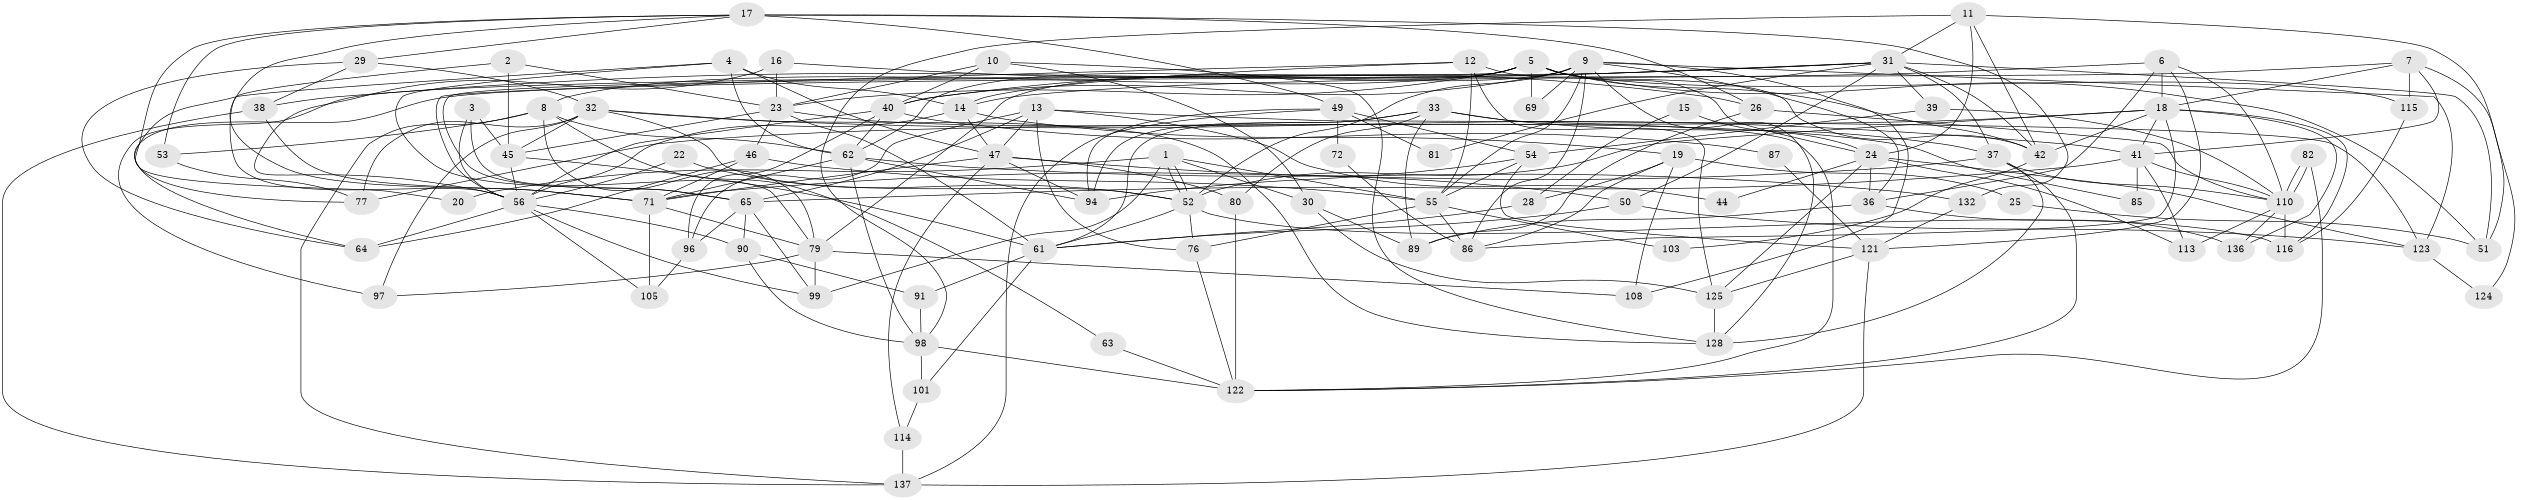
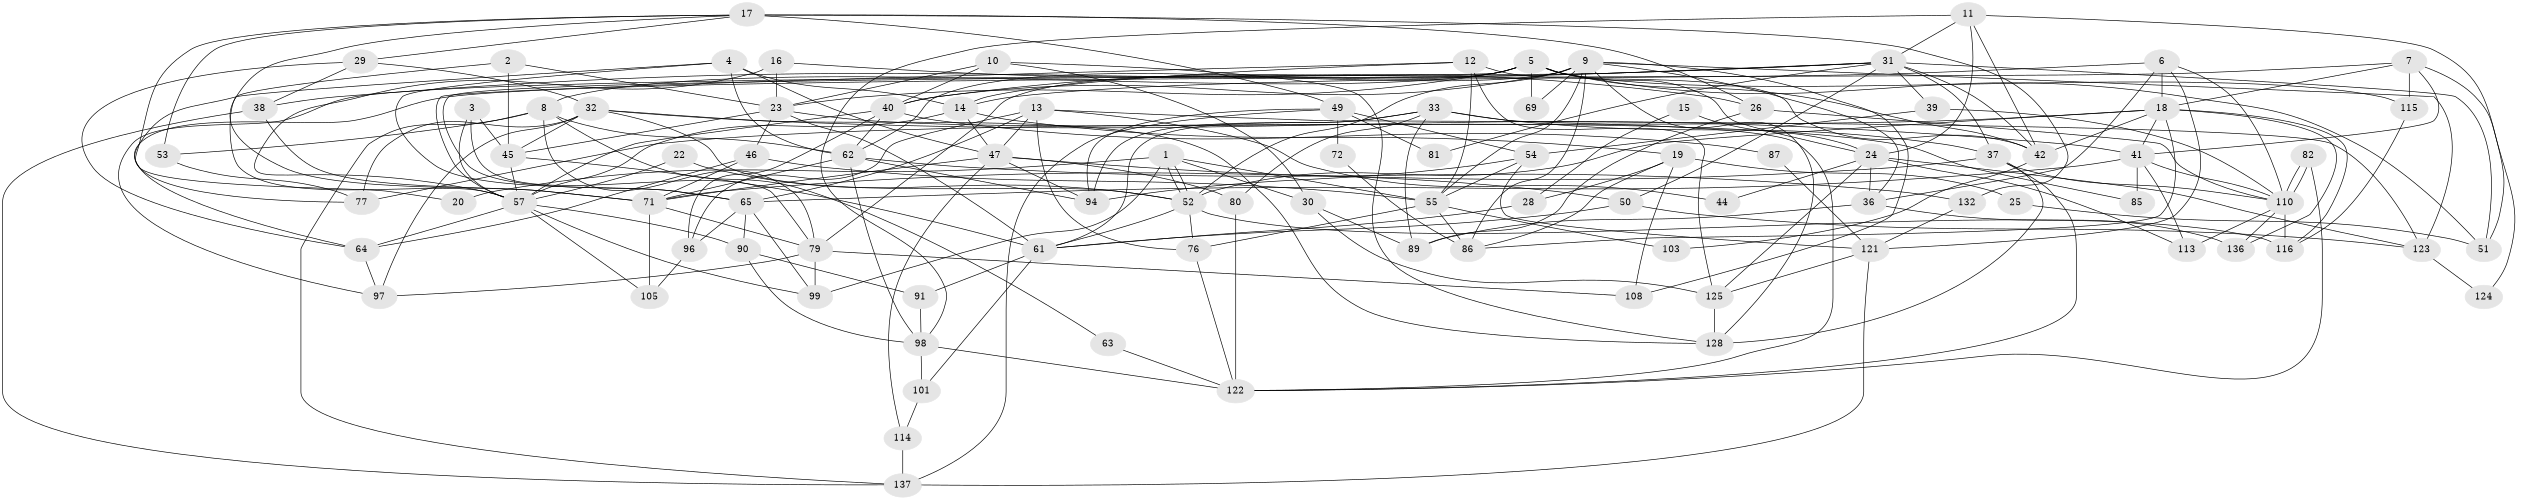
(519, 203) -> (519, 203)
none -> (371, 273)
